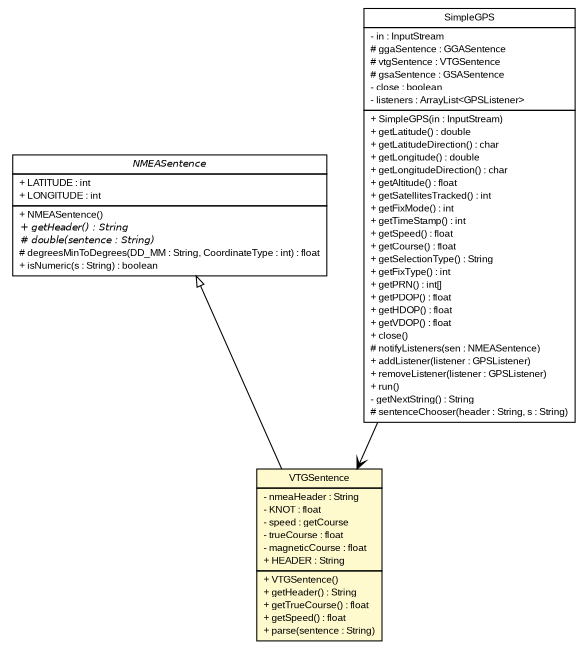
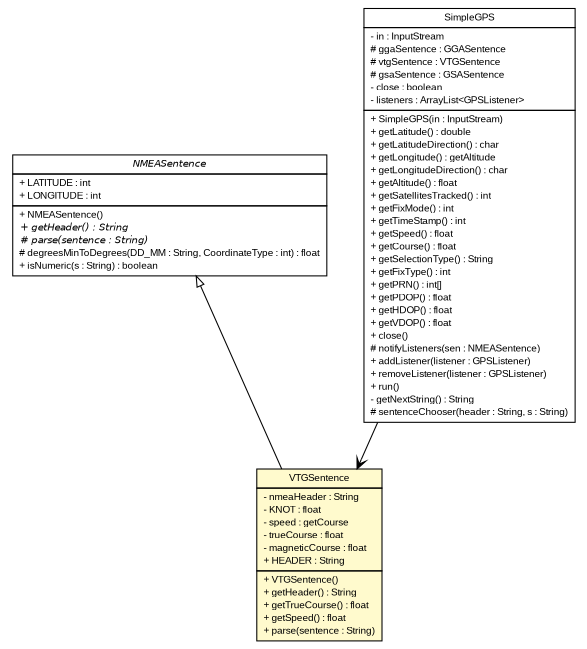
(426, 158) -> (433, 158)
(88, 240) -> (84, 240)
